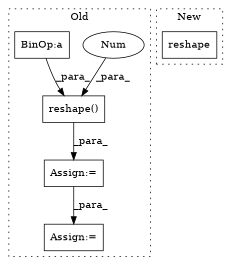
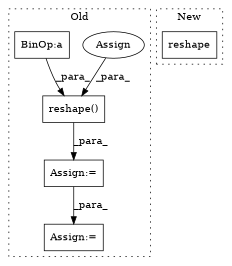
(114, 45) -> (114, 45)
